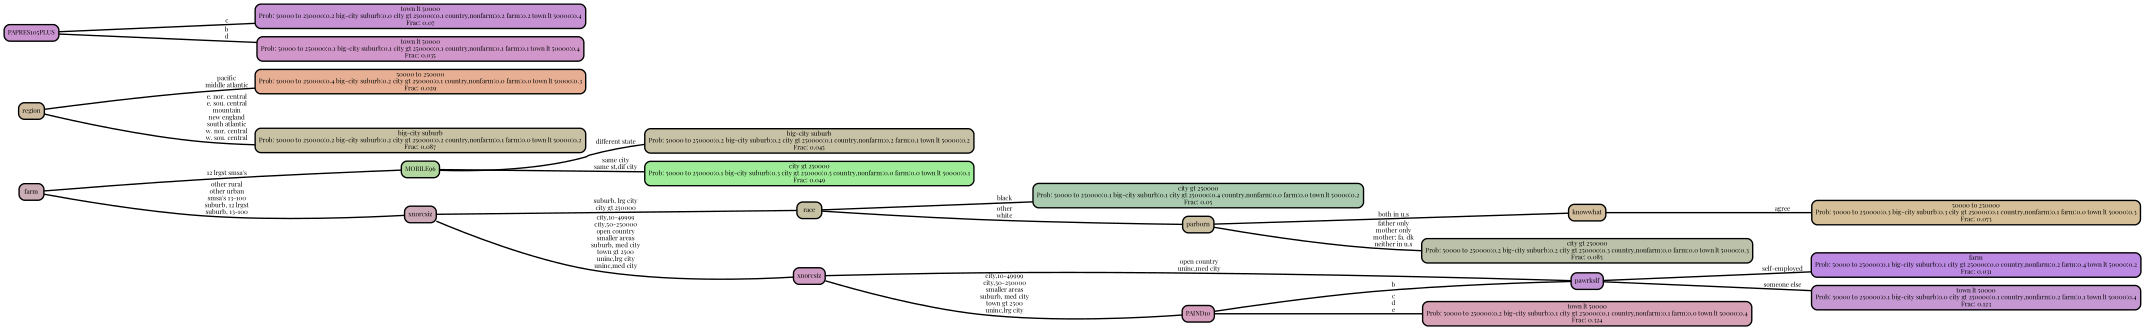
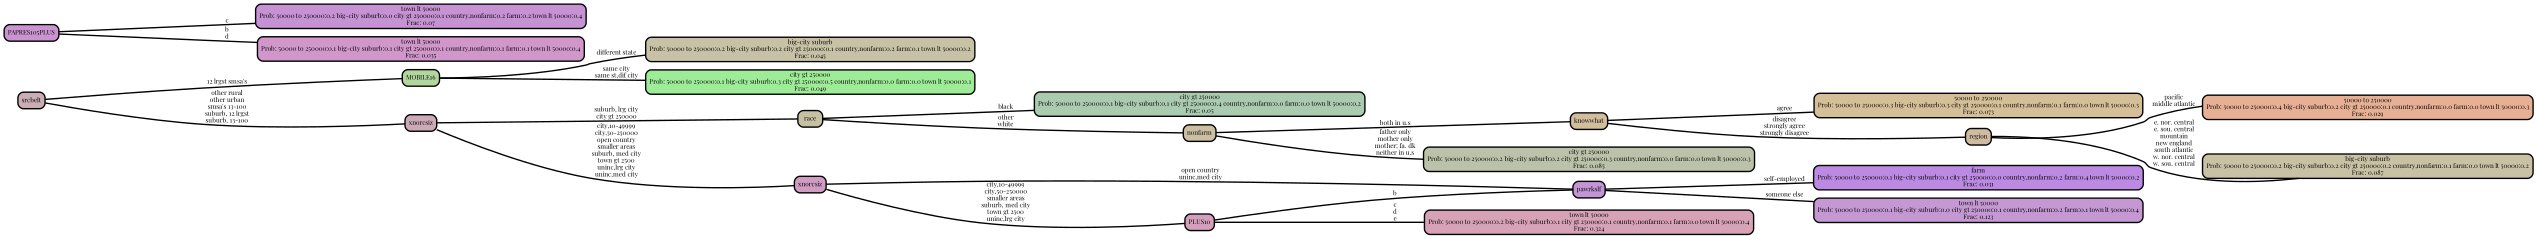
none -> (1786, 138)
(420, 169) -> (421, 78)
(31, 192) -> (31, 100)
(1198, 225) -> (1200, 133)
(1198, 314) -> (1200, 222)
